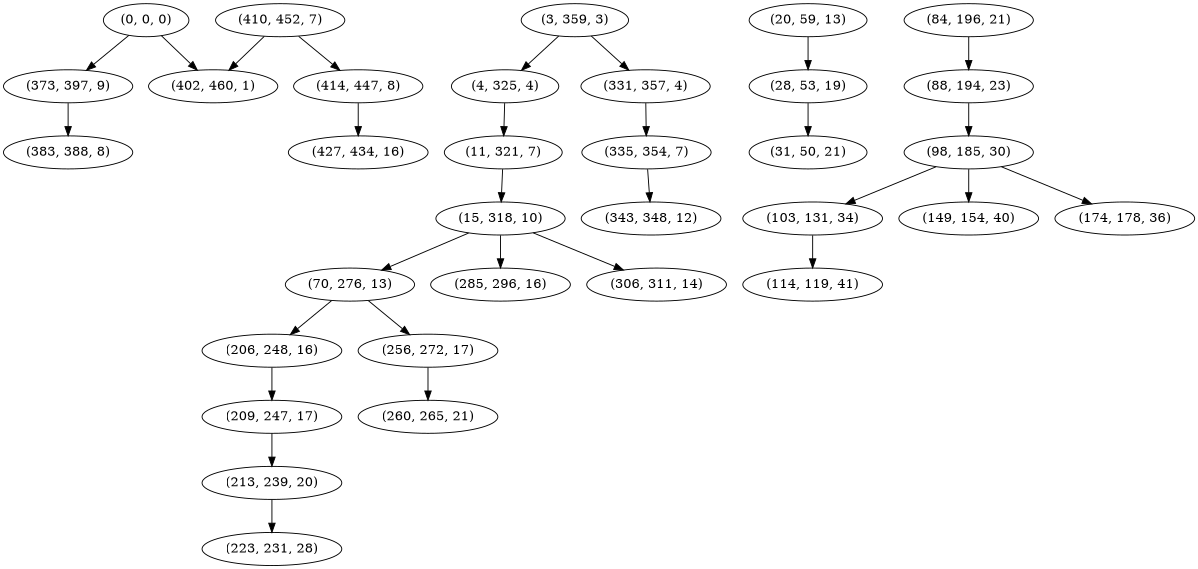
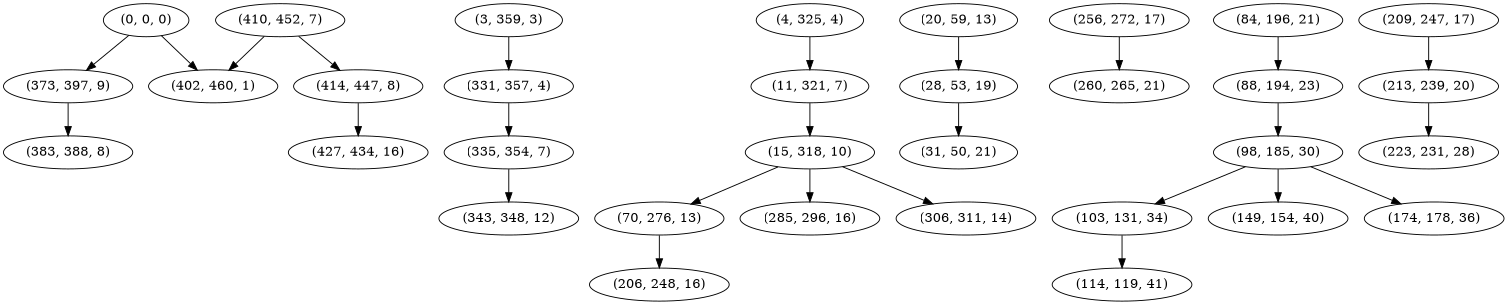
(544, 50) -> none
(385, 315) -> none
(272, 379) -> none
